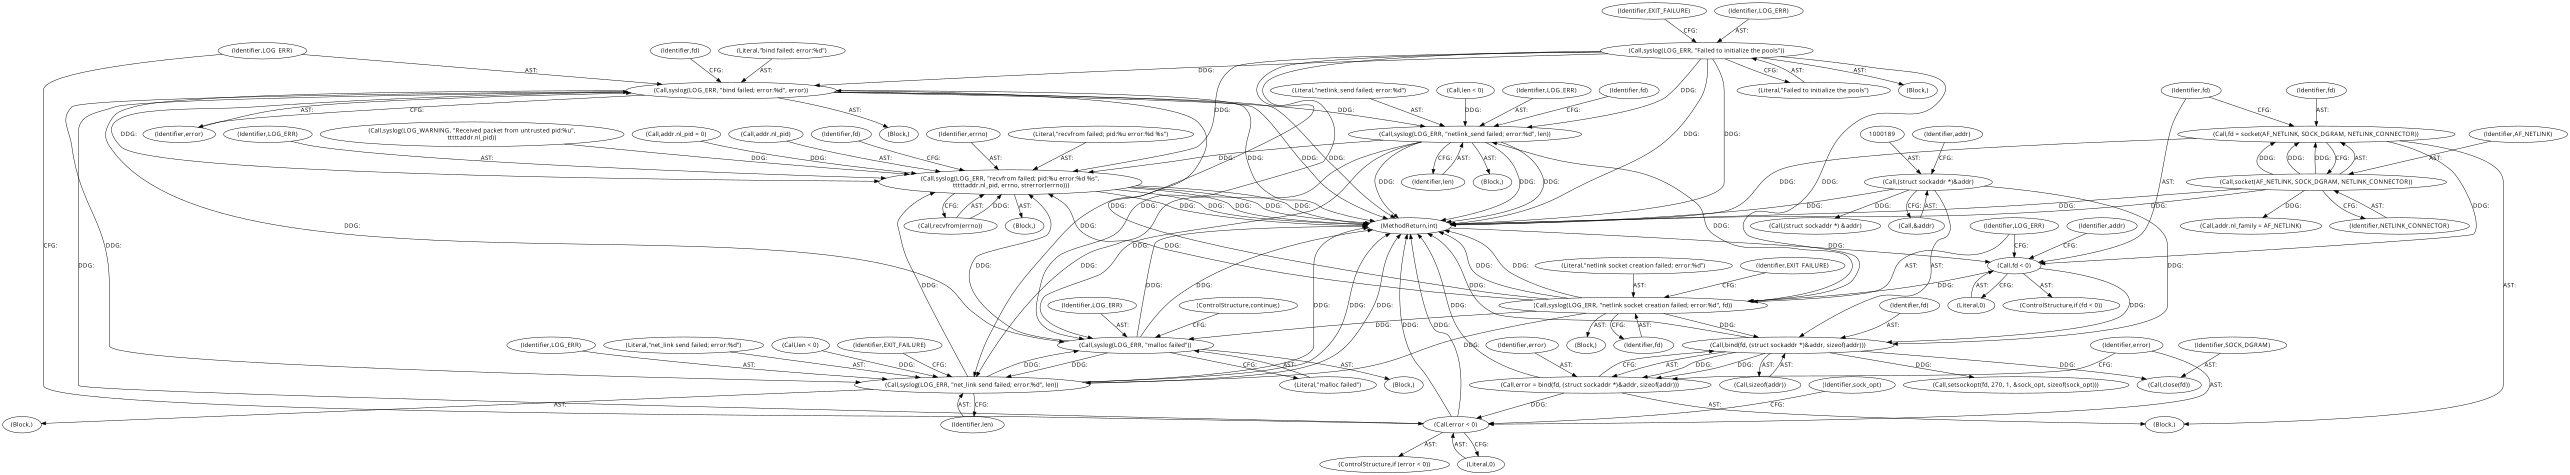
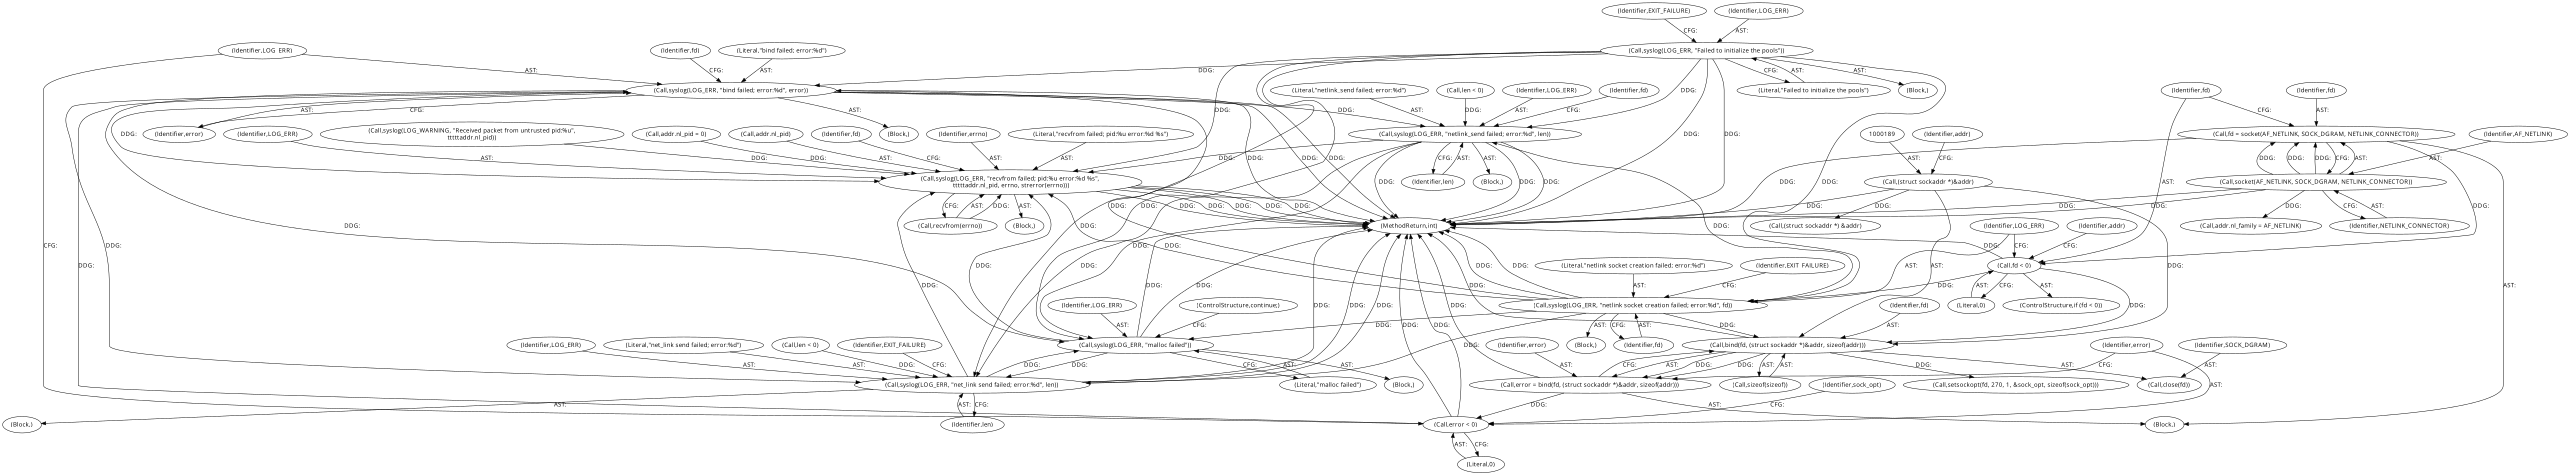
(1917, 226) -> none
(1718, 241) -> (1730, 235)
(2069, 365) -> (2069, 365)
(1760, 385) -> (1760, 385)
(1385, 464) -> none
